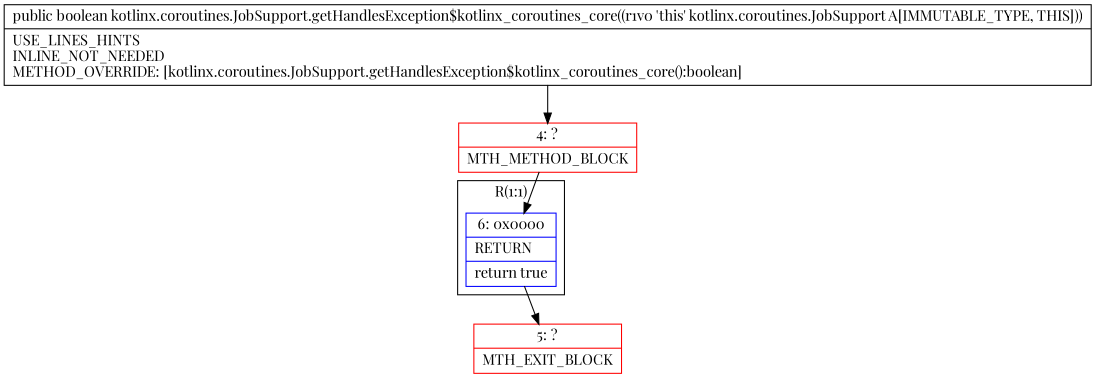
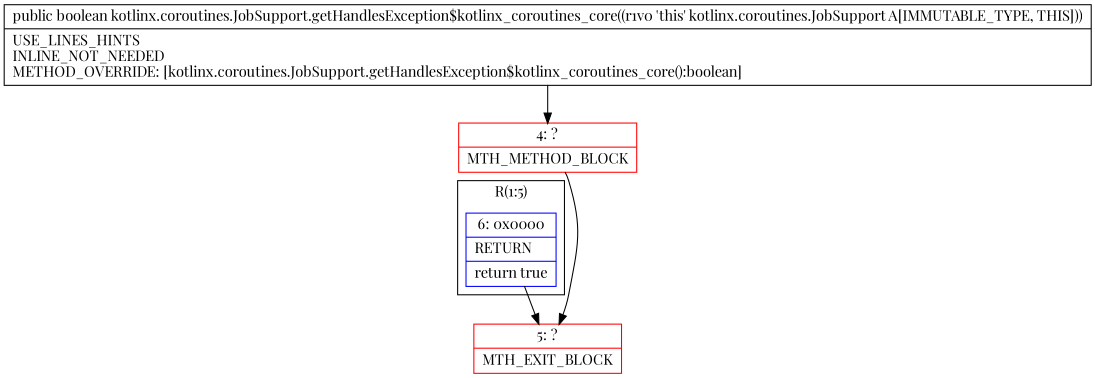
(533, 188) -> (577, 243)
(511, 193) -> (511, 193)
